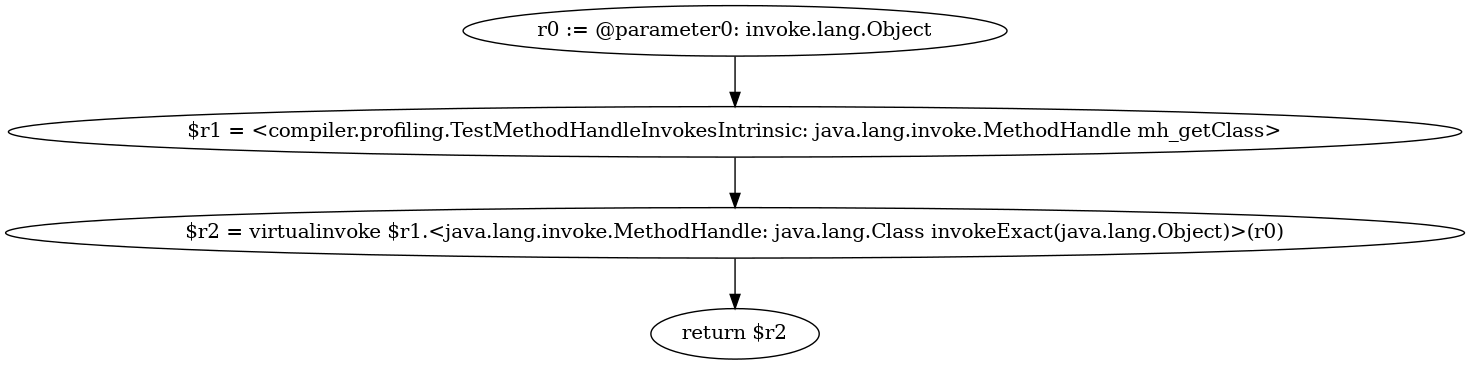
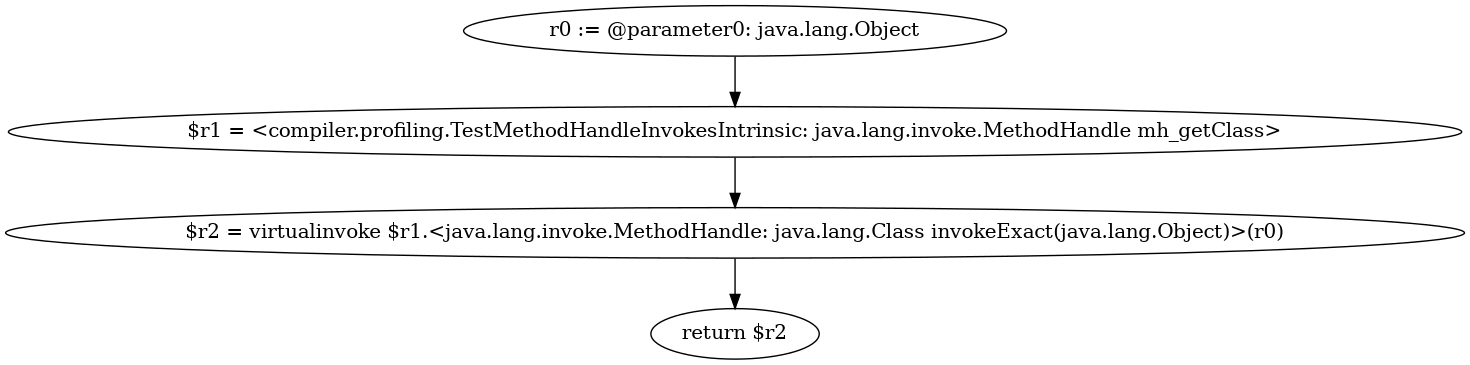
(735, 31) -> (735, 31)
